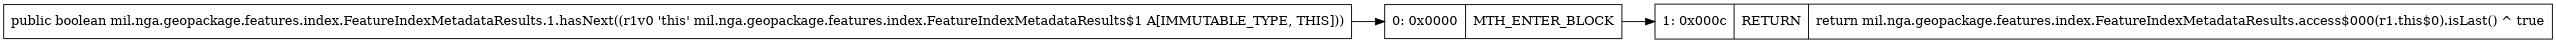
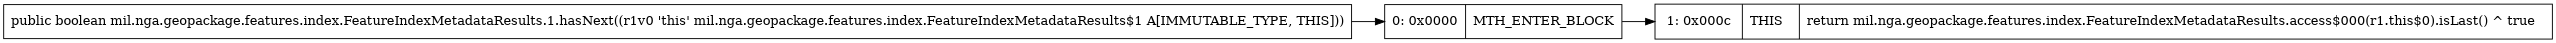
(1771, 21) -> (1767, 21)
